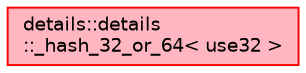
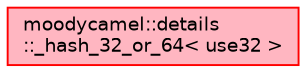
(153, 36) -> (153, 36)
